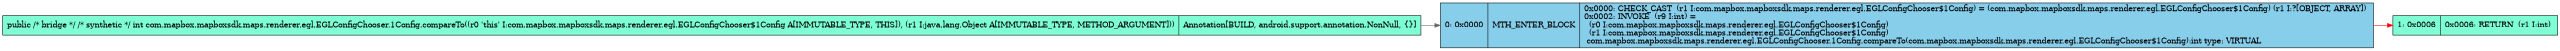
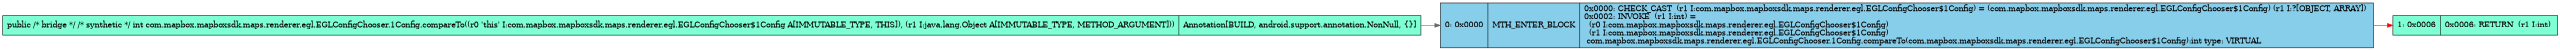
(1641, 17) -> (1641, 17)
